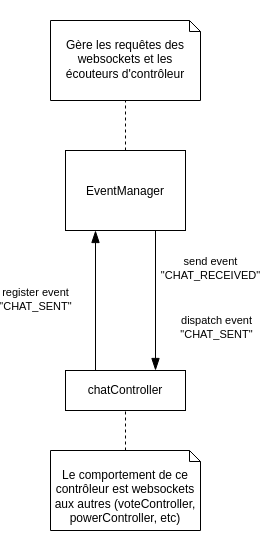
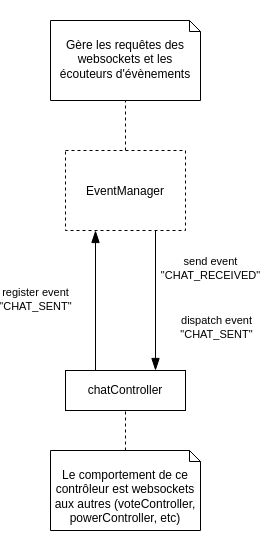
(126, 60) -> (126, 60)
(126, 191) -> (126, 191)
